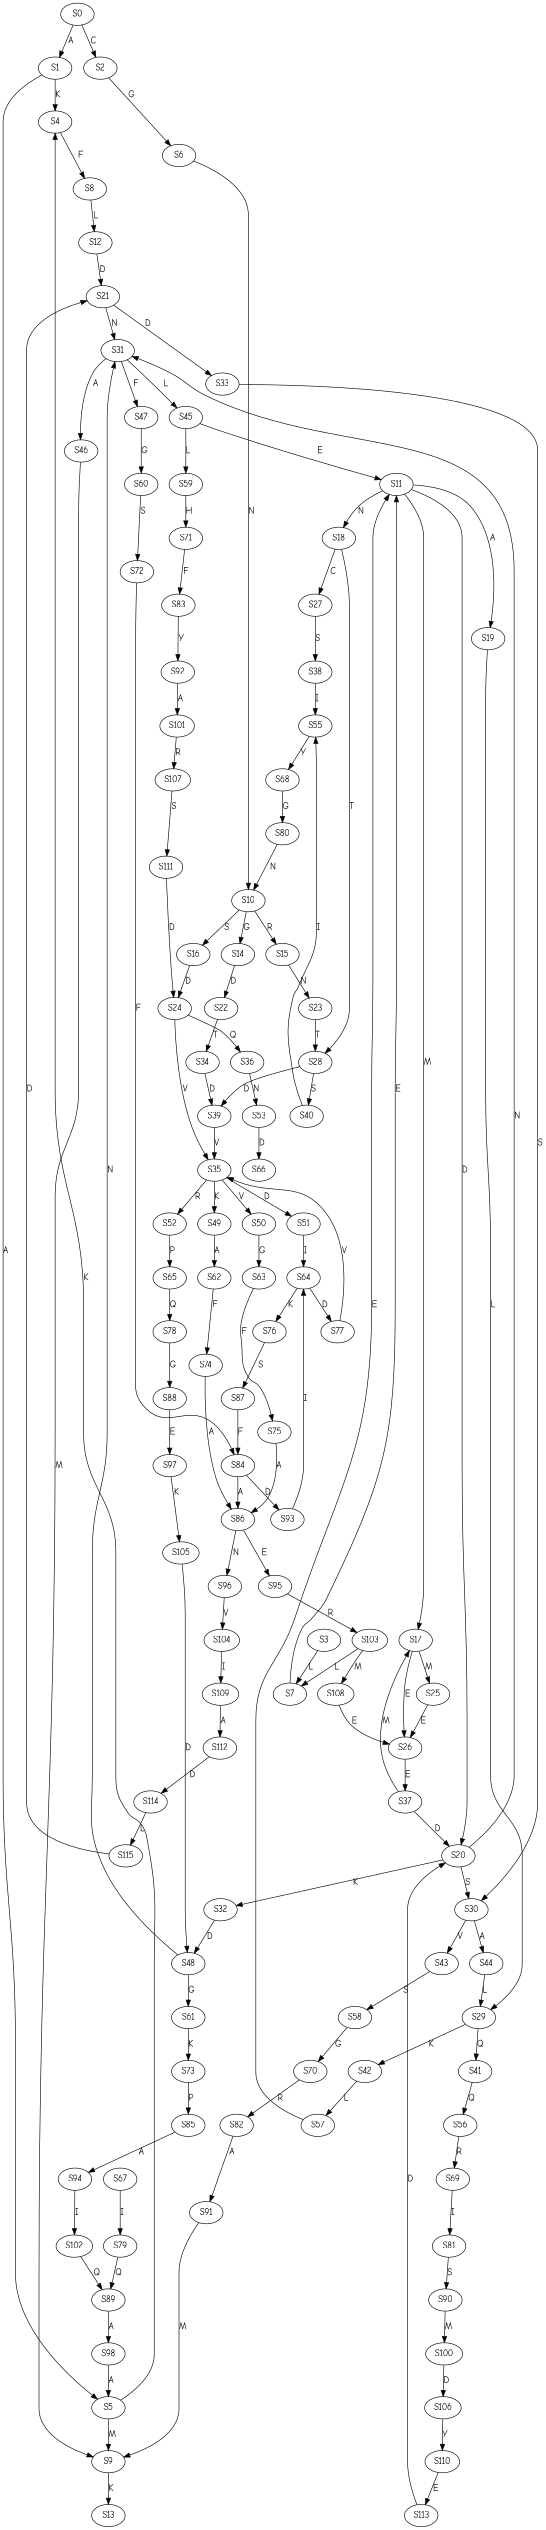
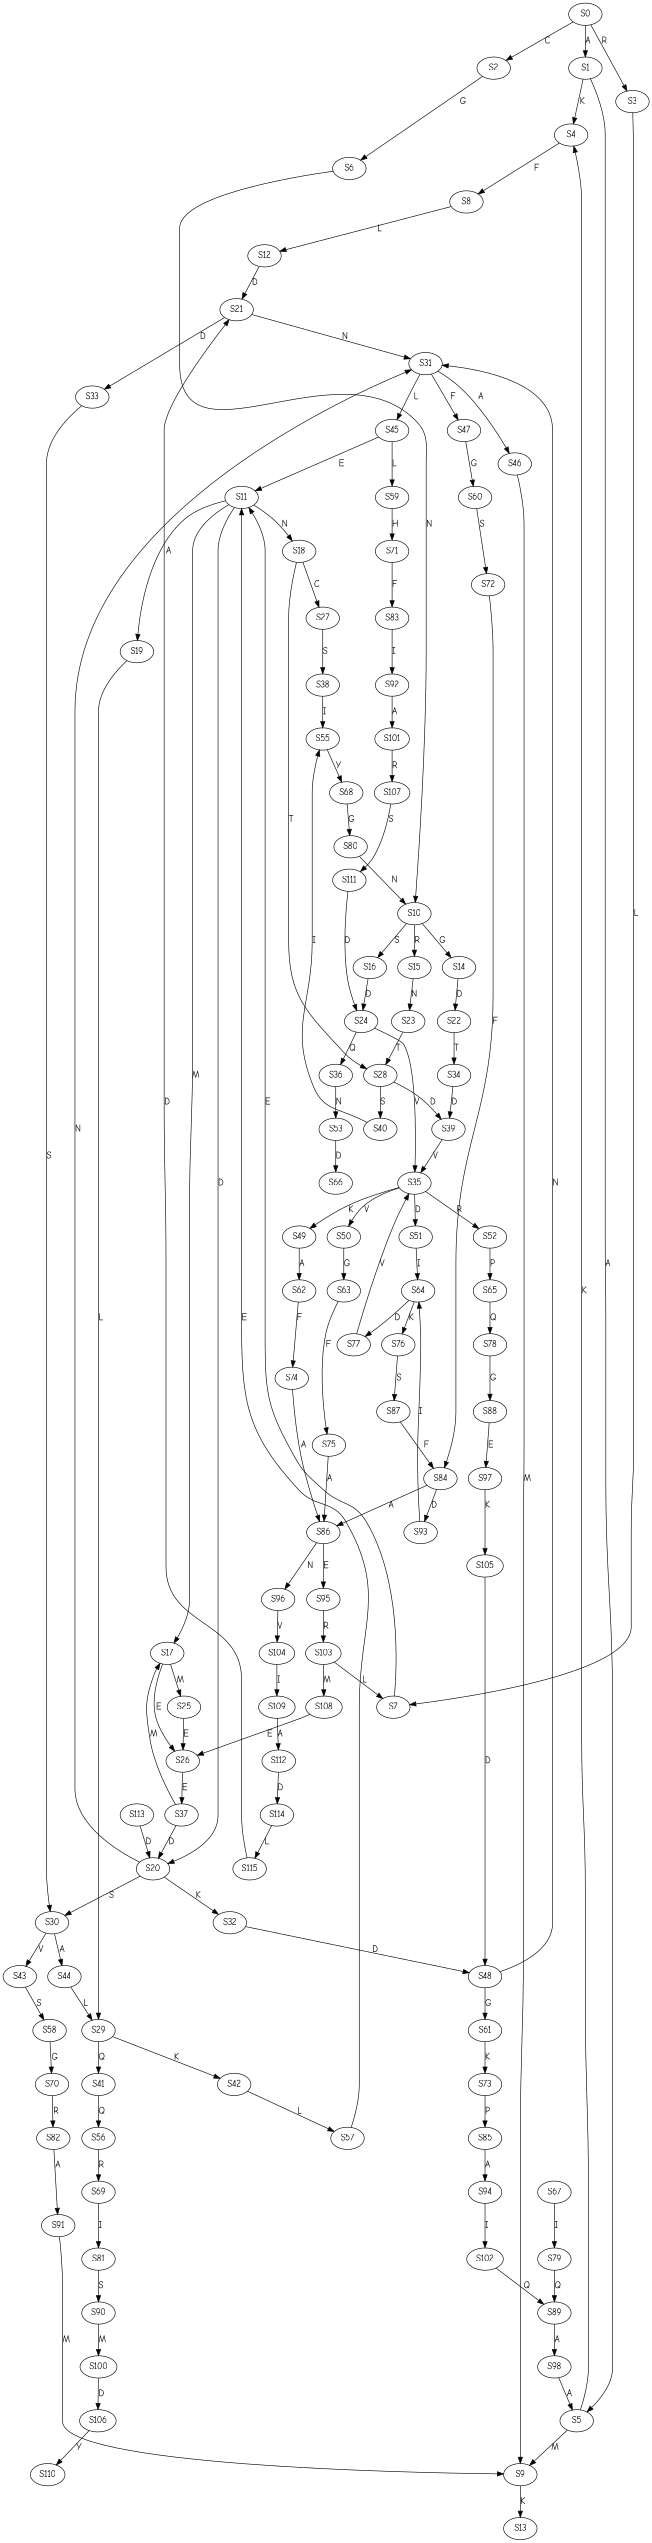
none -> (607, 55)
(181, 639) -> (394, 652)
(433, 2486) -> none
